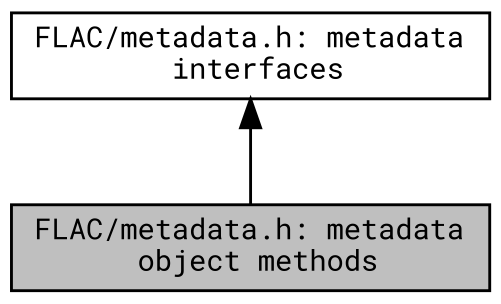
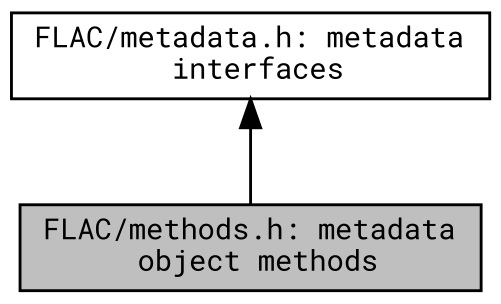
(251, 248) -> (251, 248)
